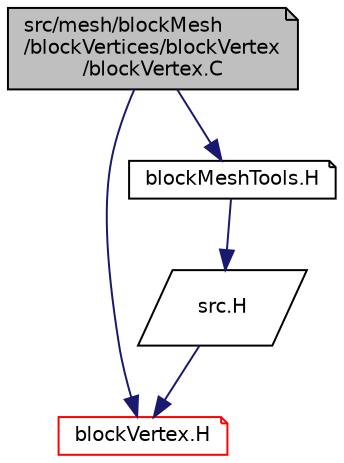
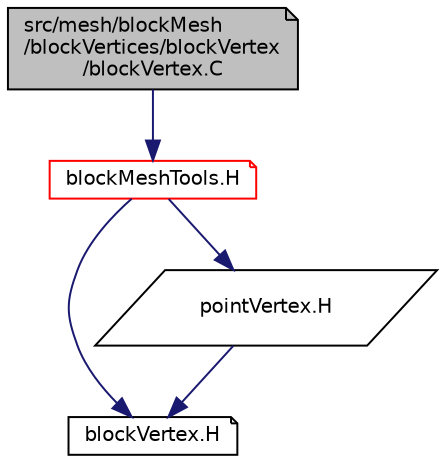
(232, 180) -> (153, 180)
(108, 242) -> (70, 298)
(222, 308) -> (266, 308)
(143, 436) -> (153, 436)
